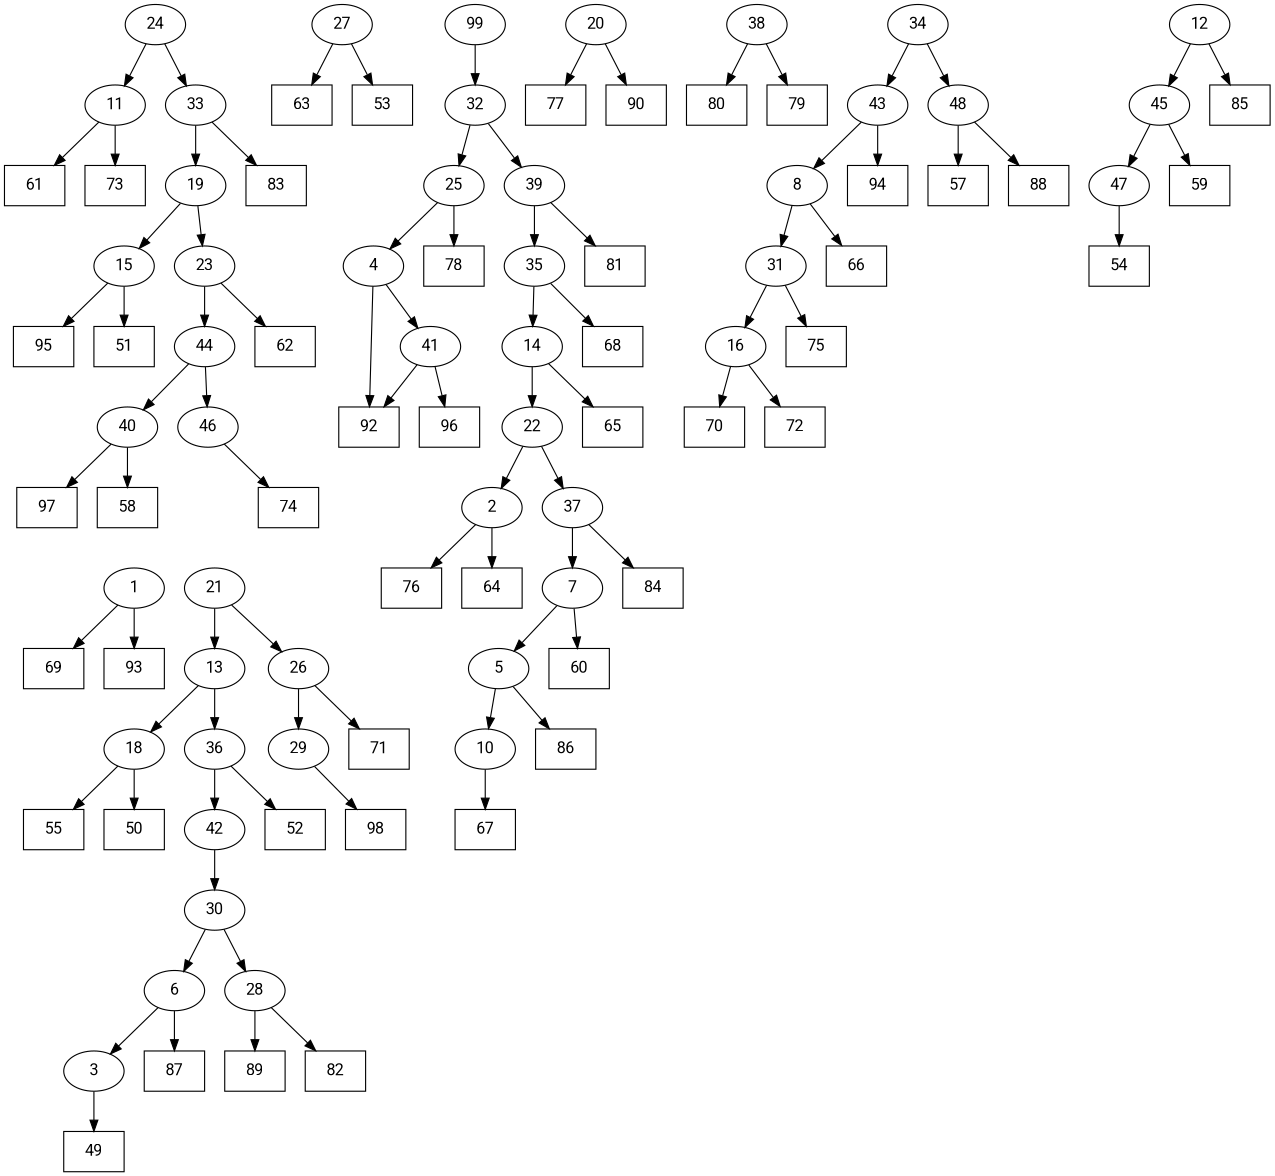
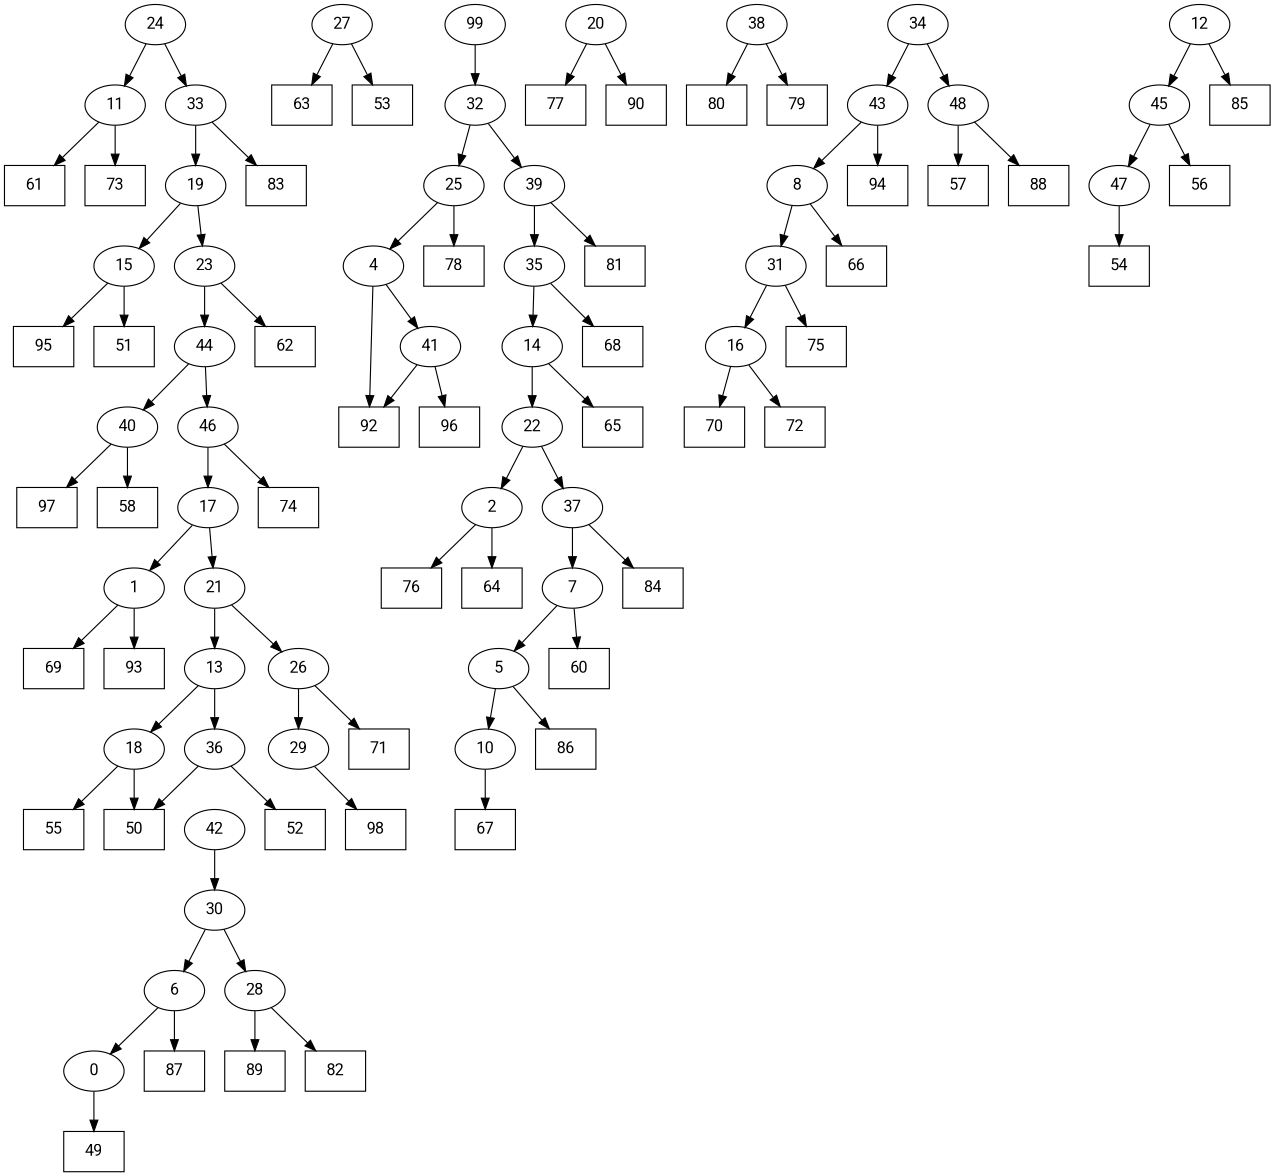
(1200, 186) -> (1200, 186)
none -> (208, 508)
(215, 784) -> (180, 784)
(94, 1071) -> (94, 1071)
